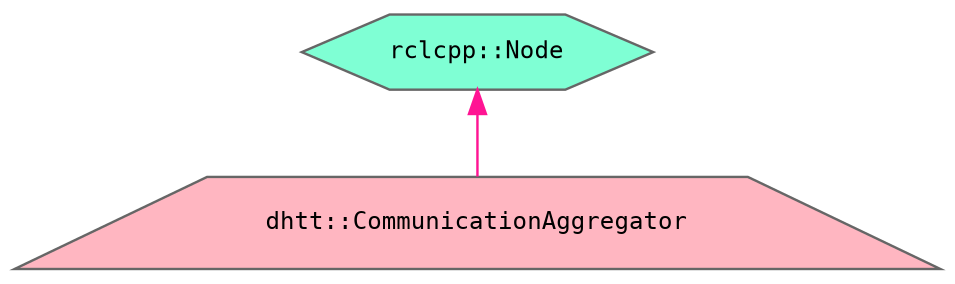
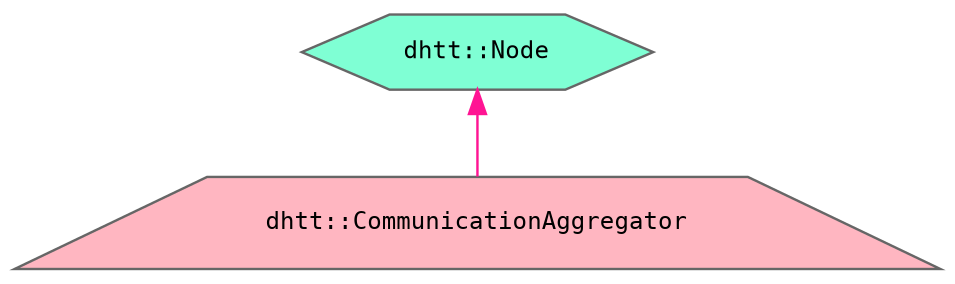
(477, 52) -> (477, 52)
